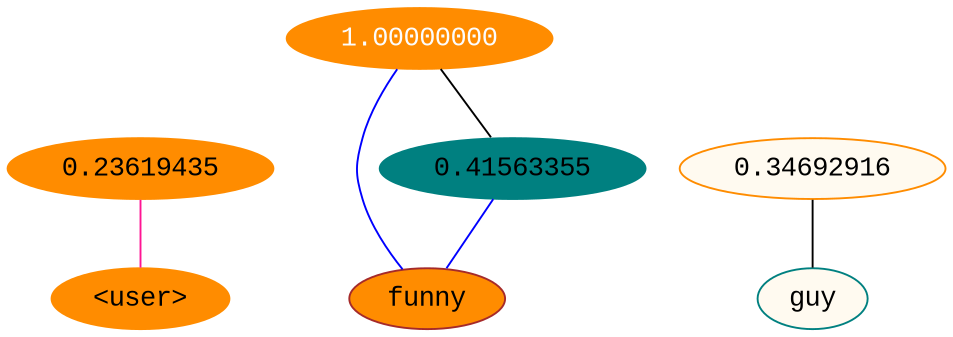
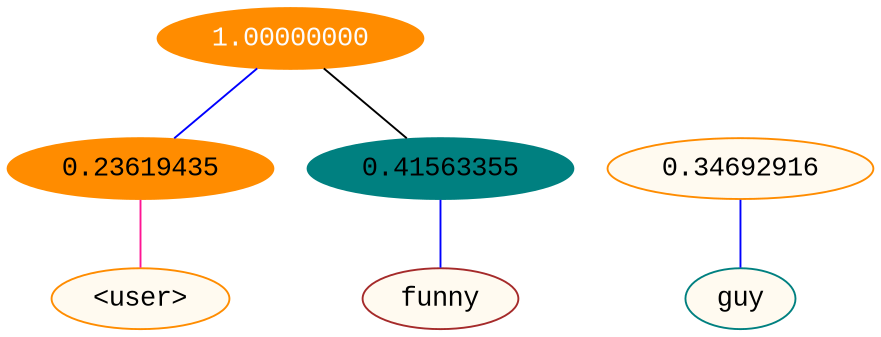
(357, 170) -> (216, 103)
(813, 234) -> (740, 234)
(141, 299) -> (141, 299)
(427, 299) -> (440, 299)
